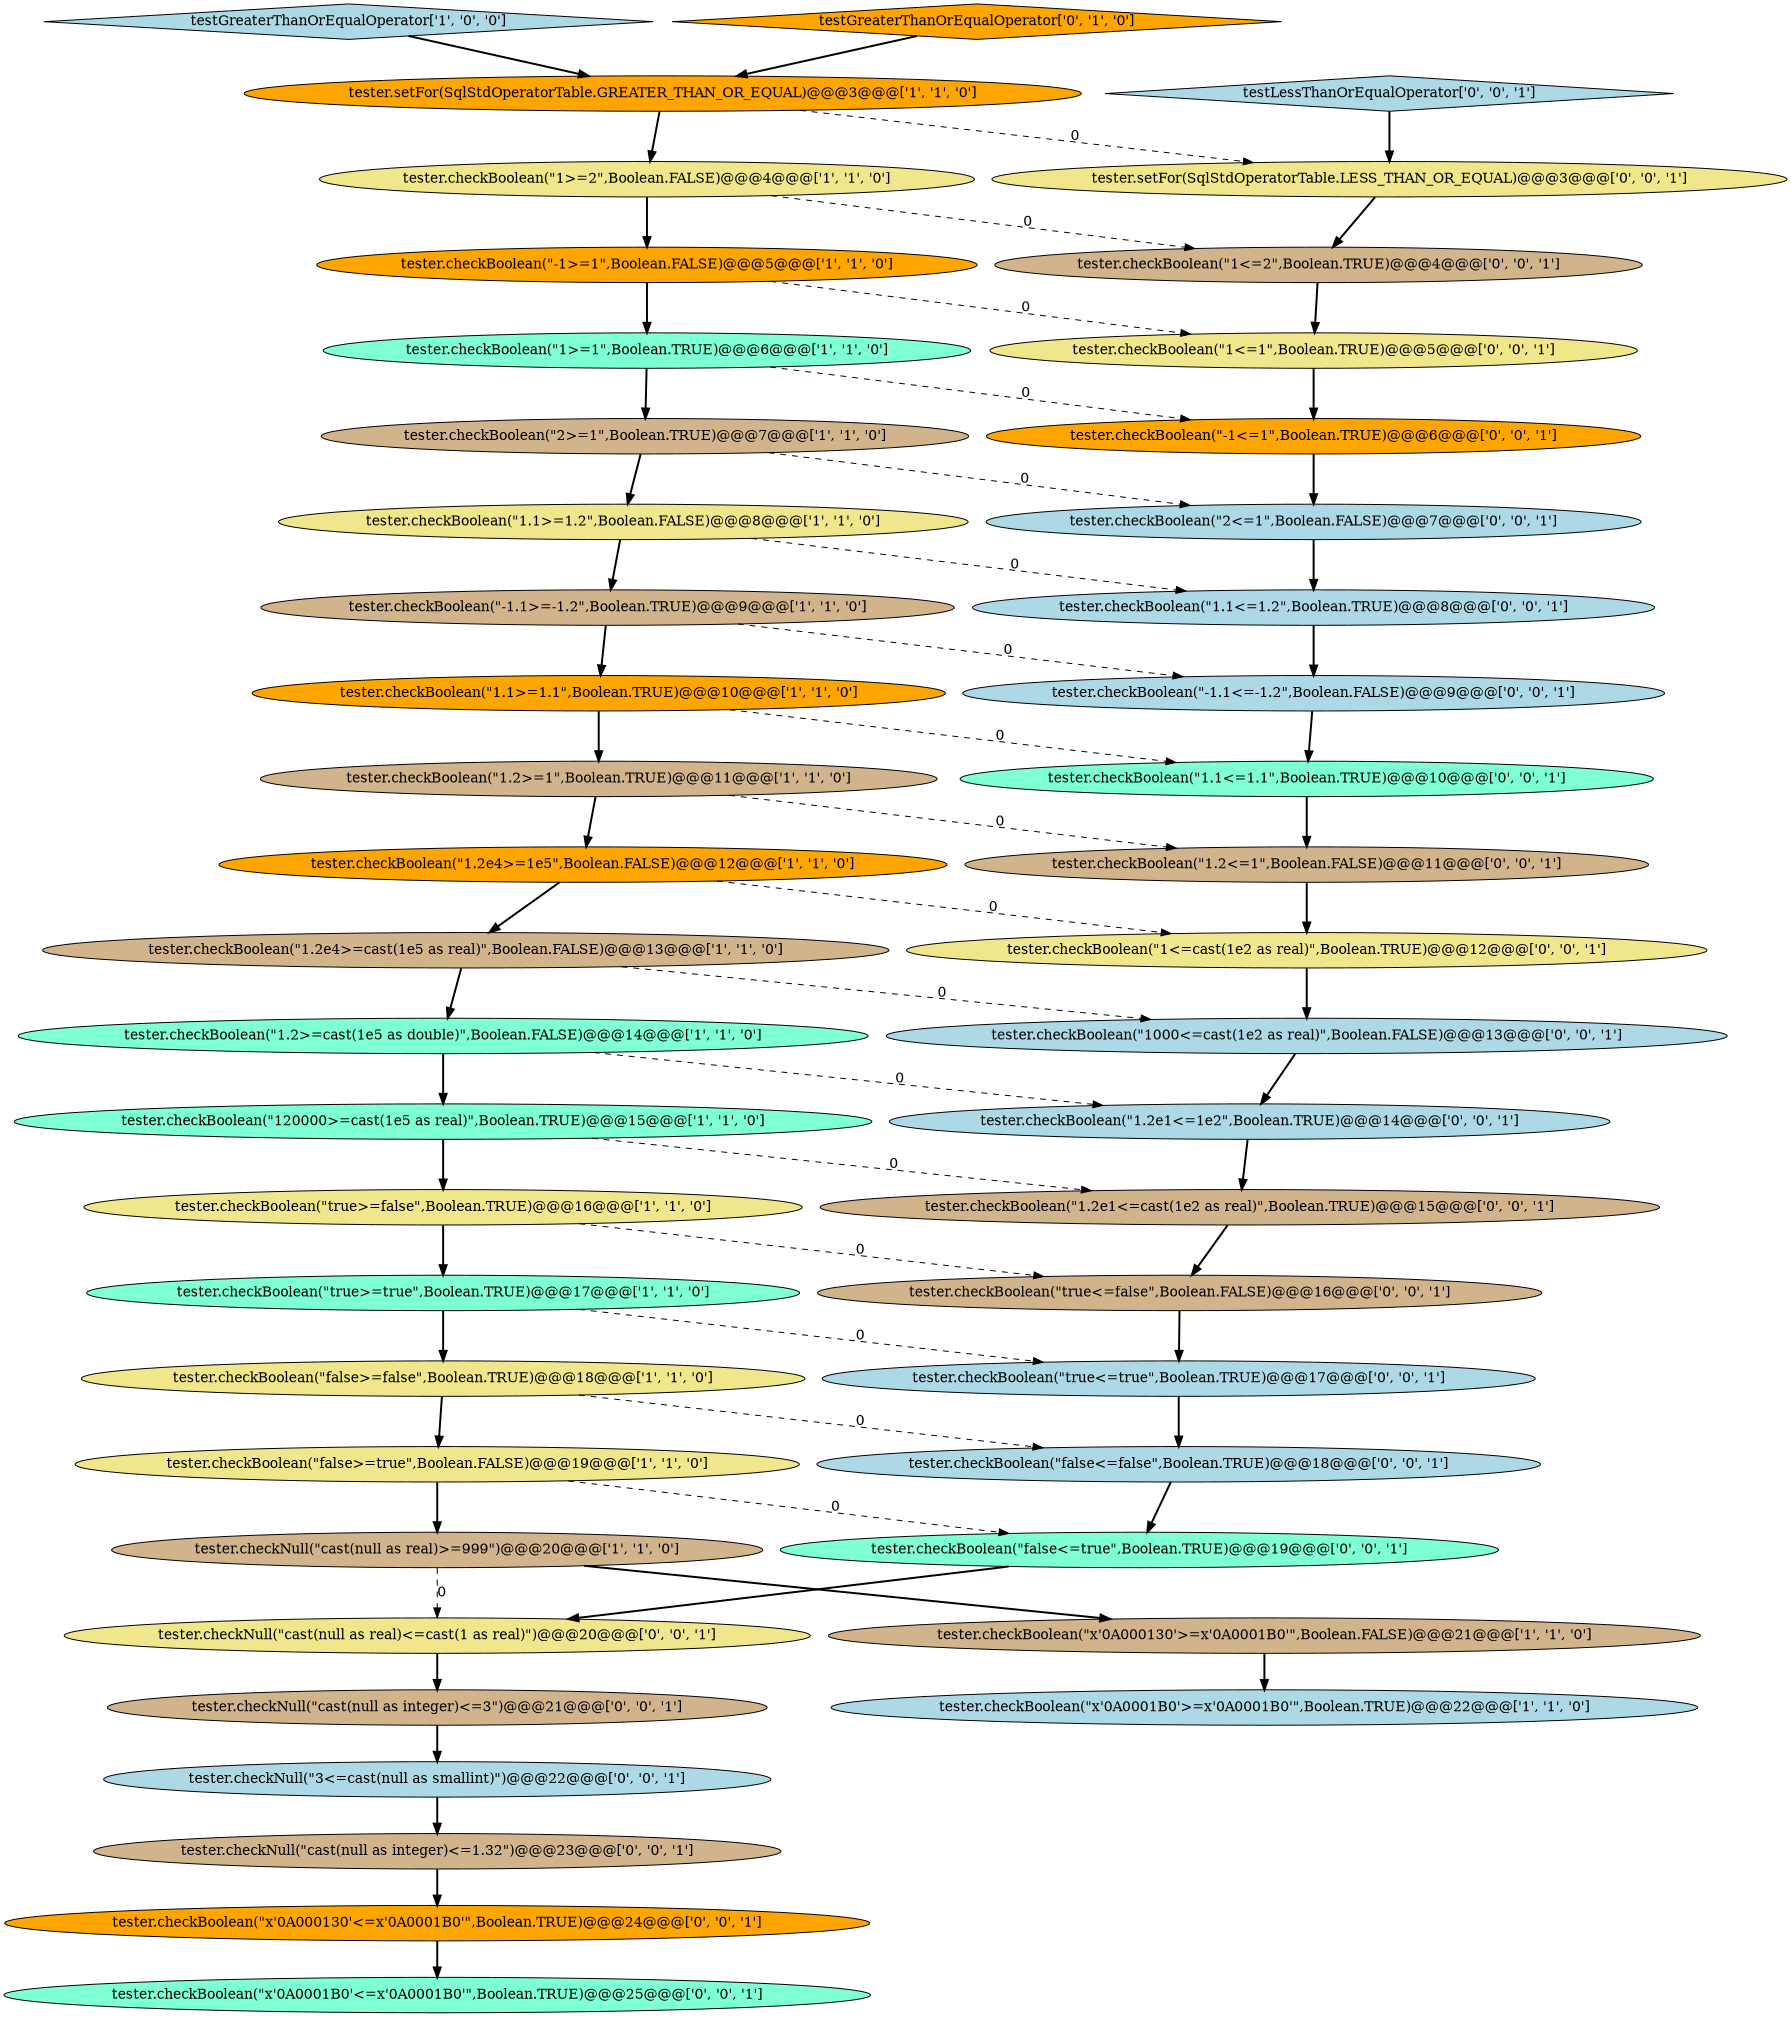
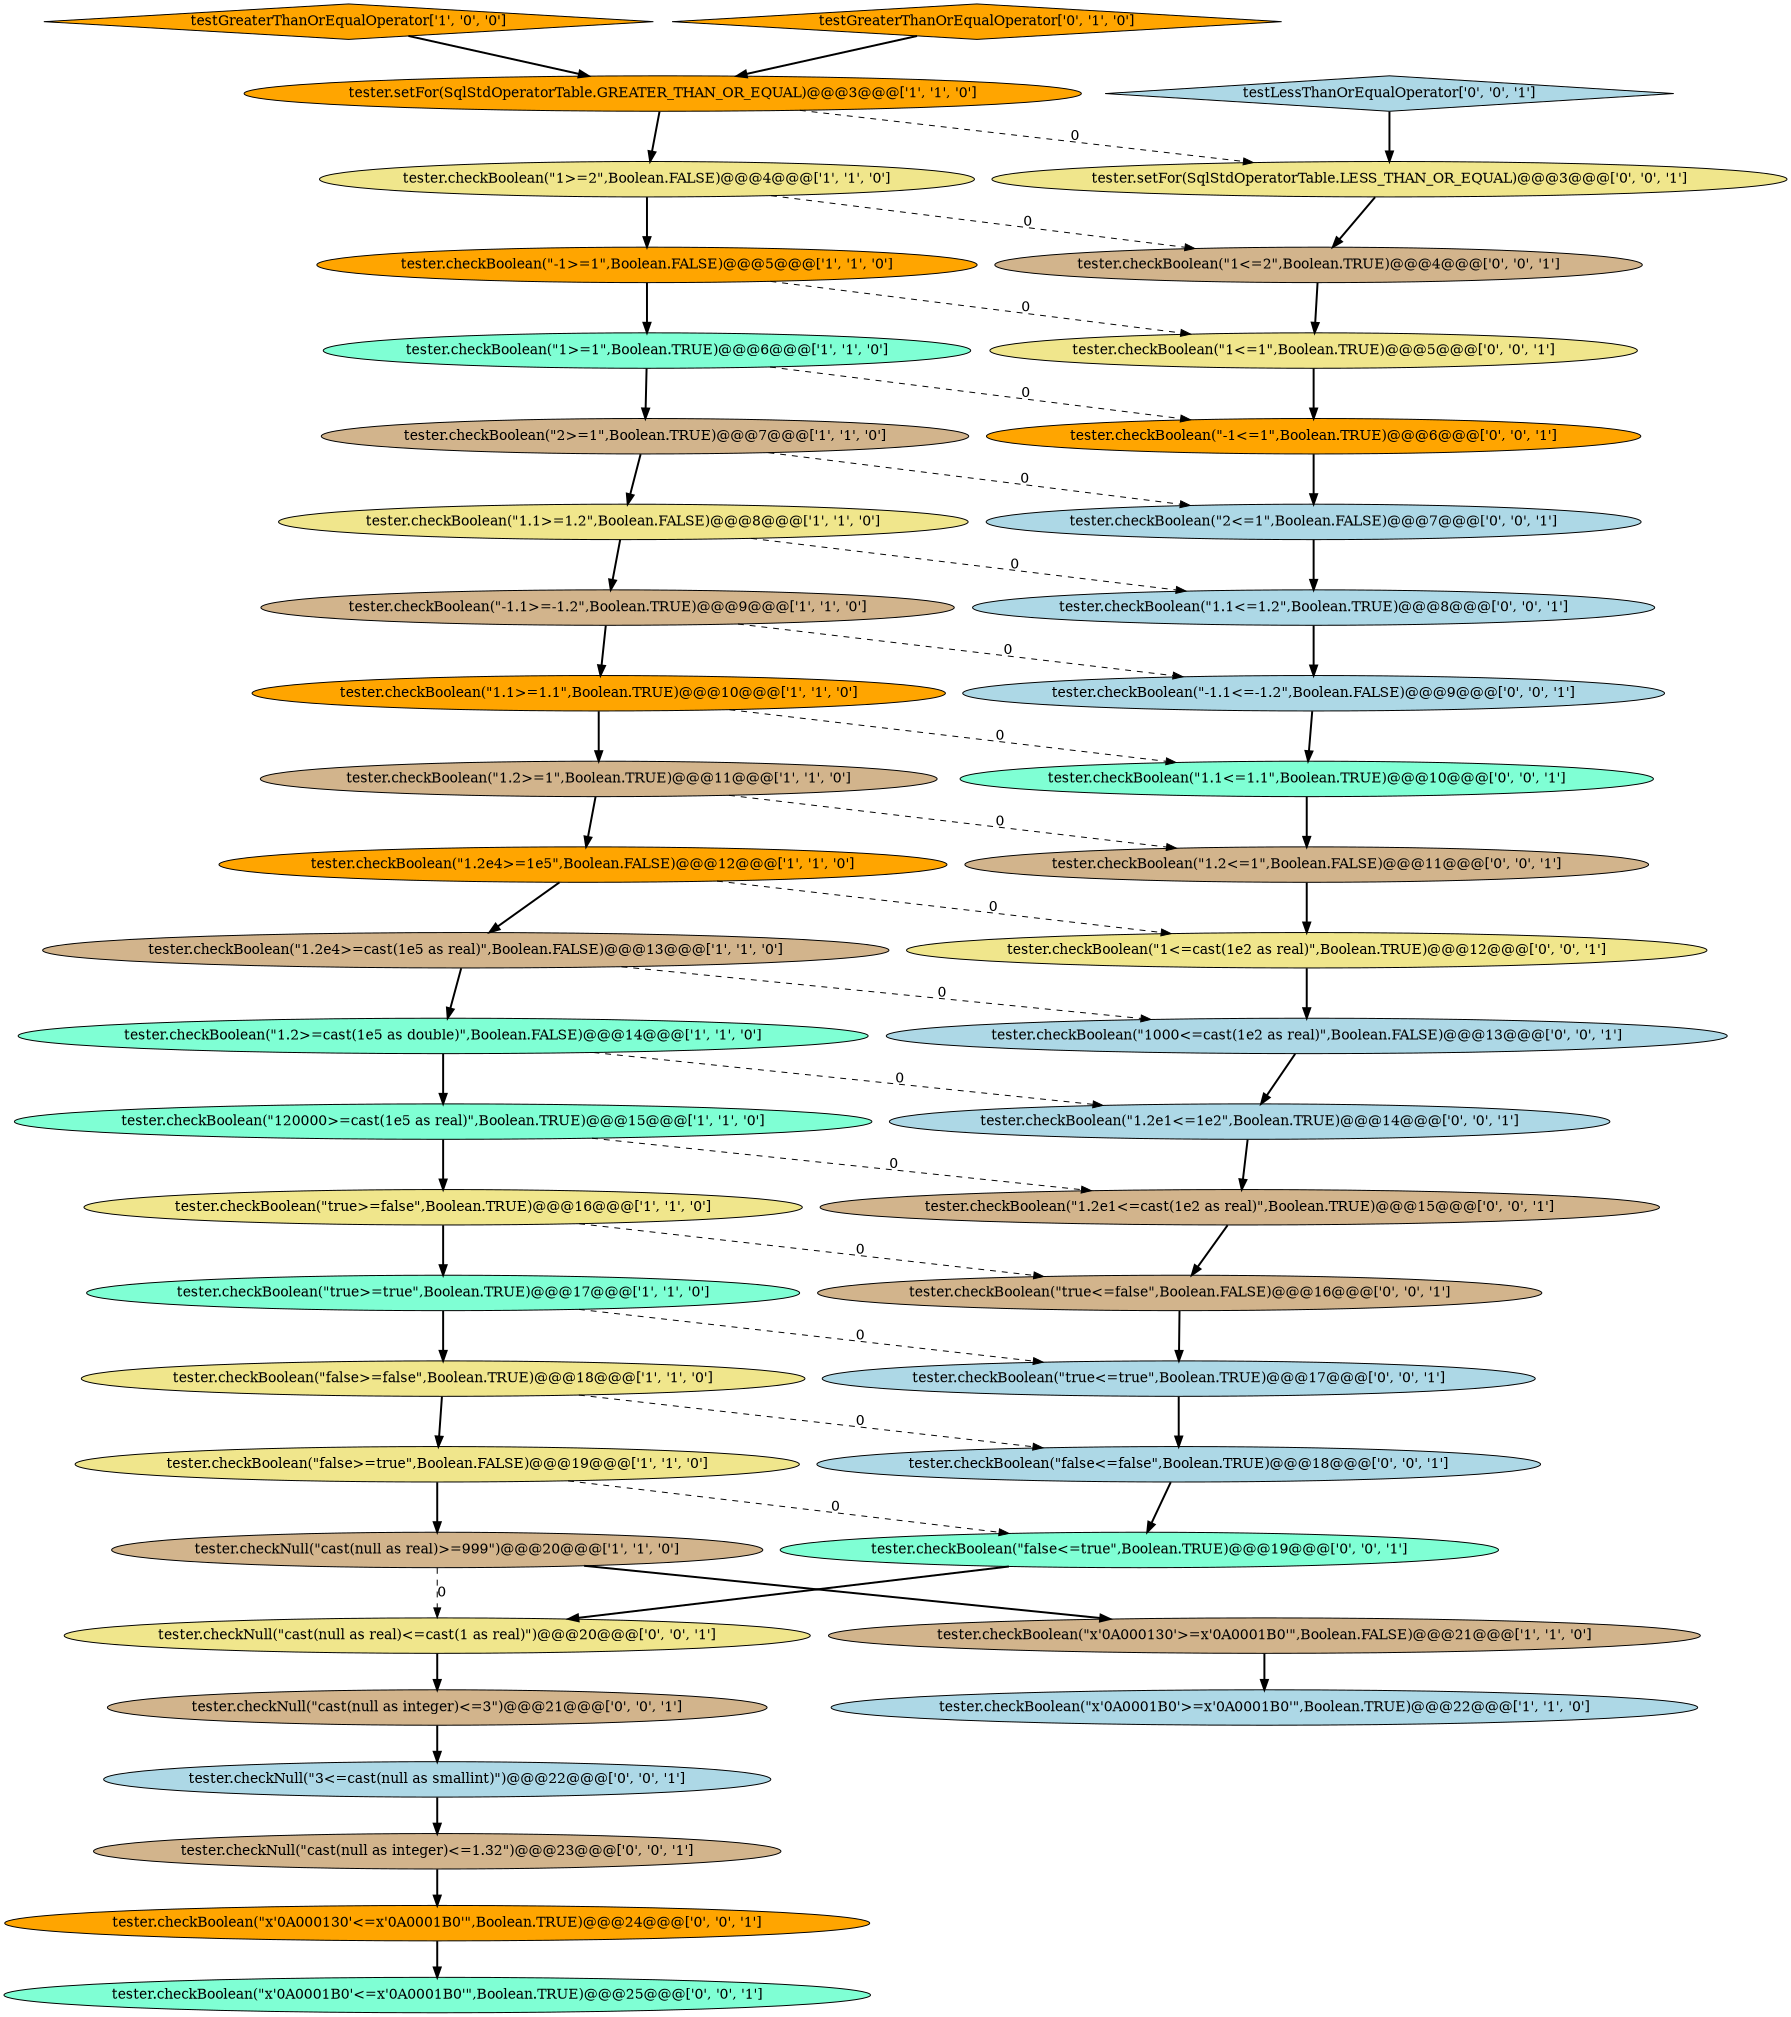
(349, 22) -> (349, 22)
